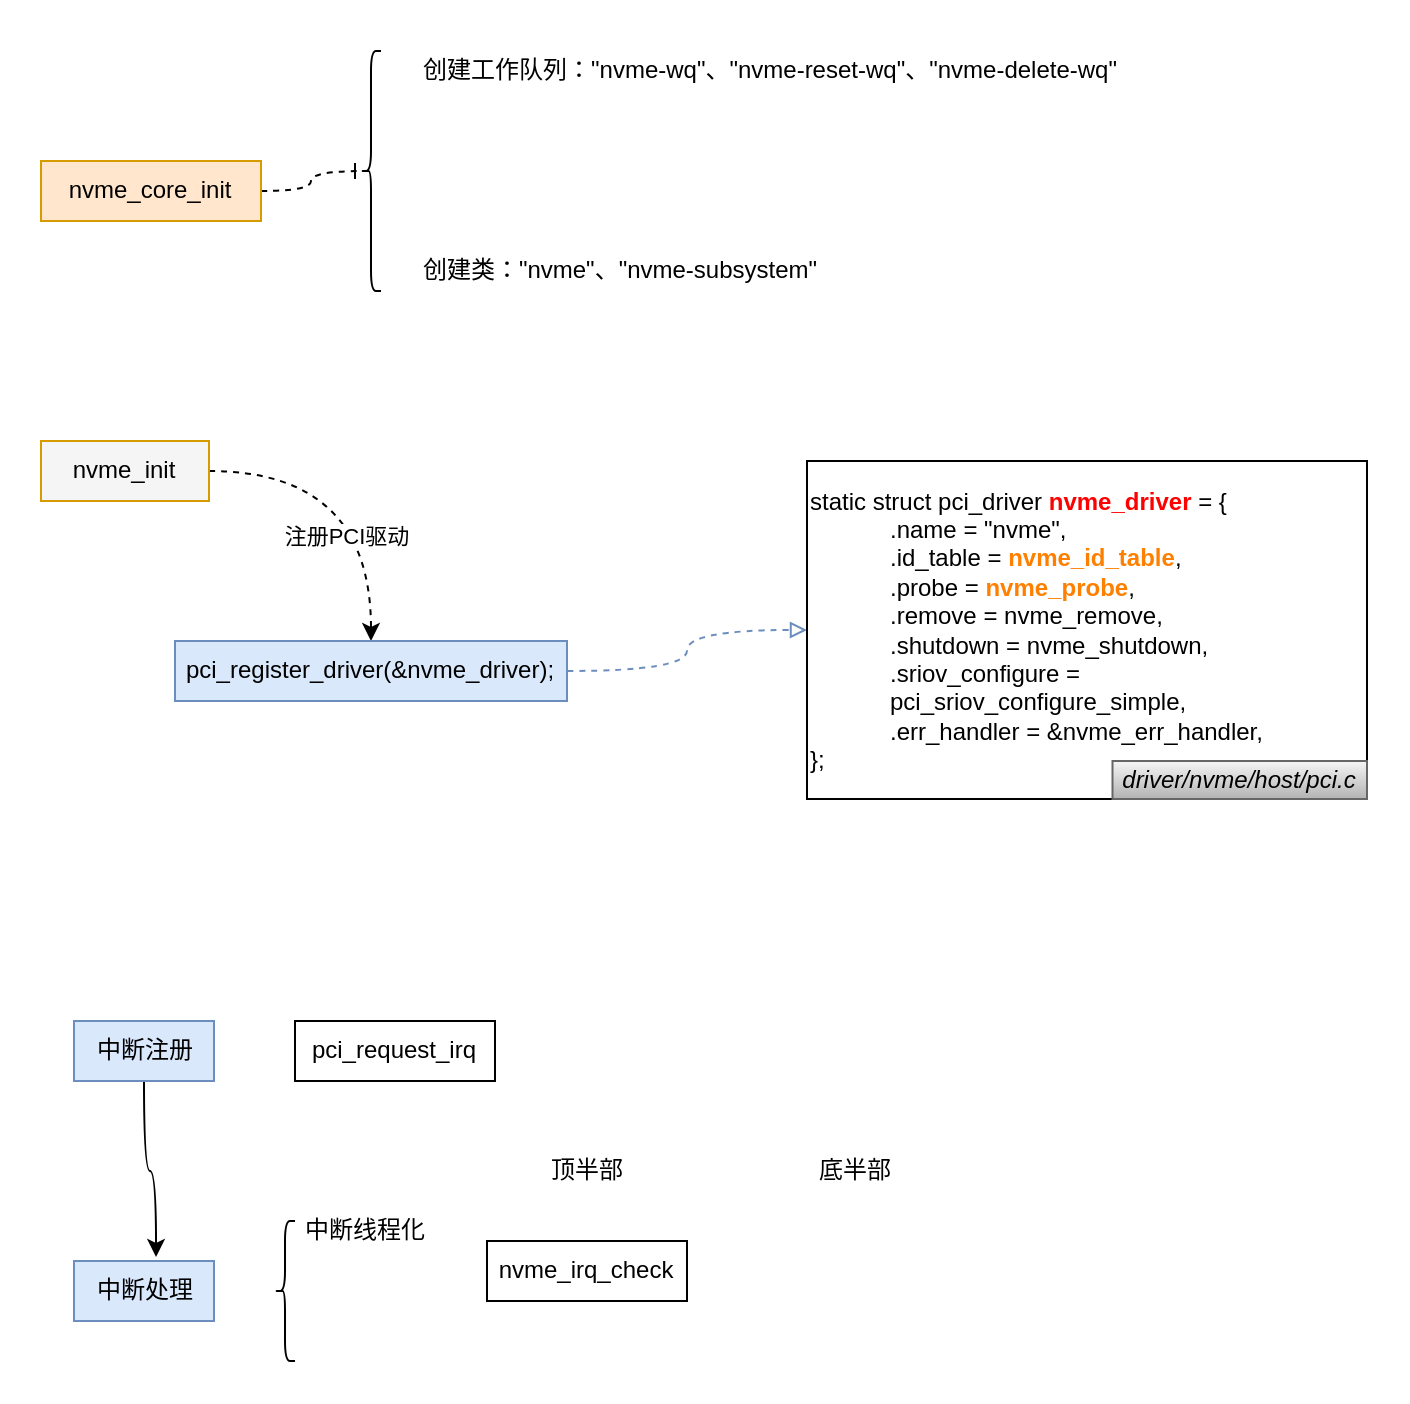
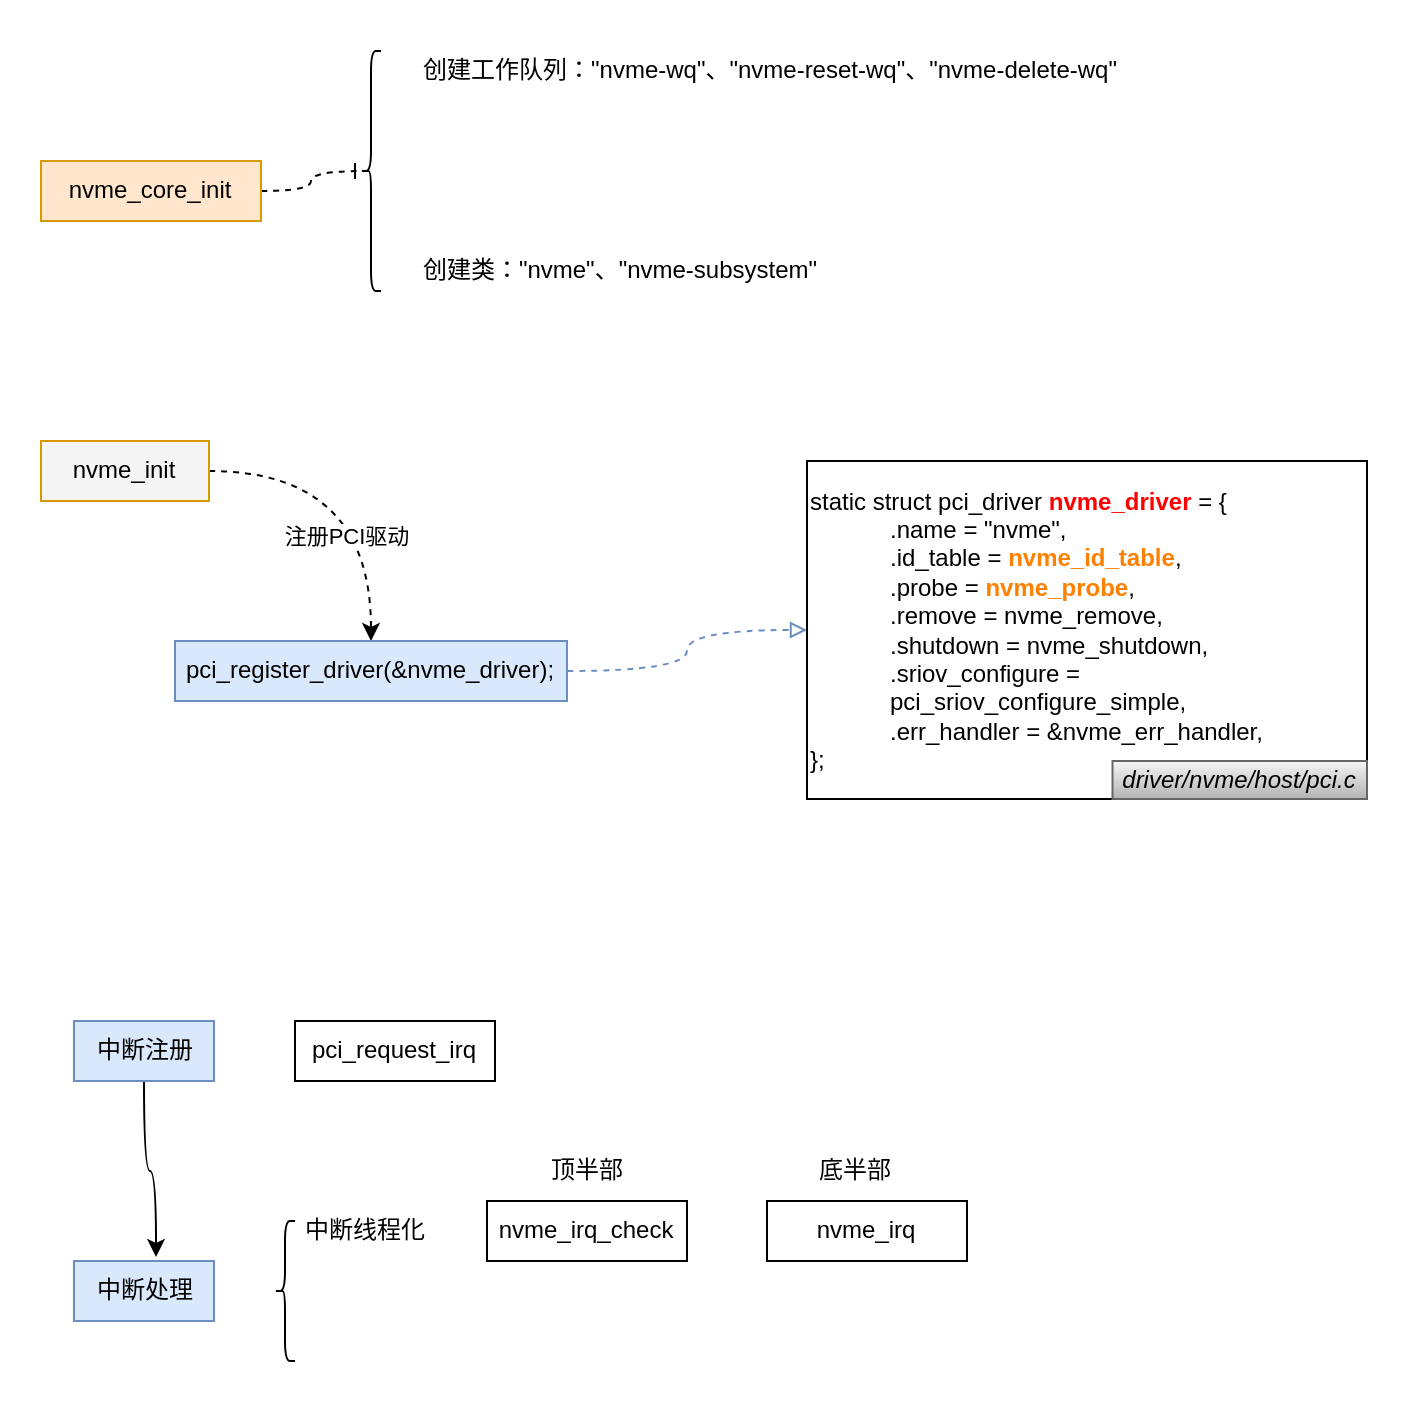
none -> (867, 1231)
(587, 1271) -> (587, 1231)
